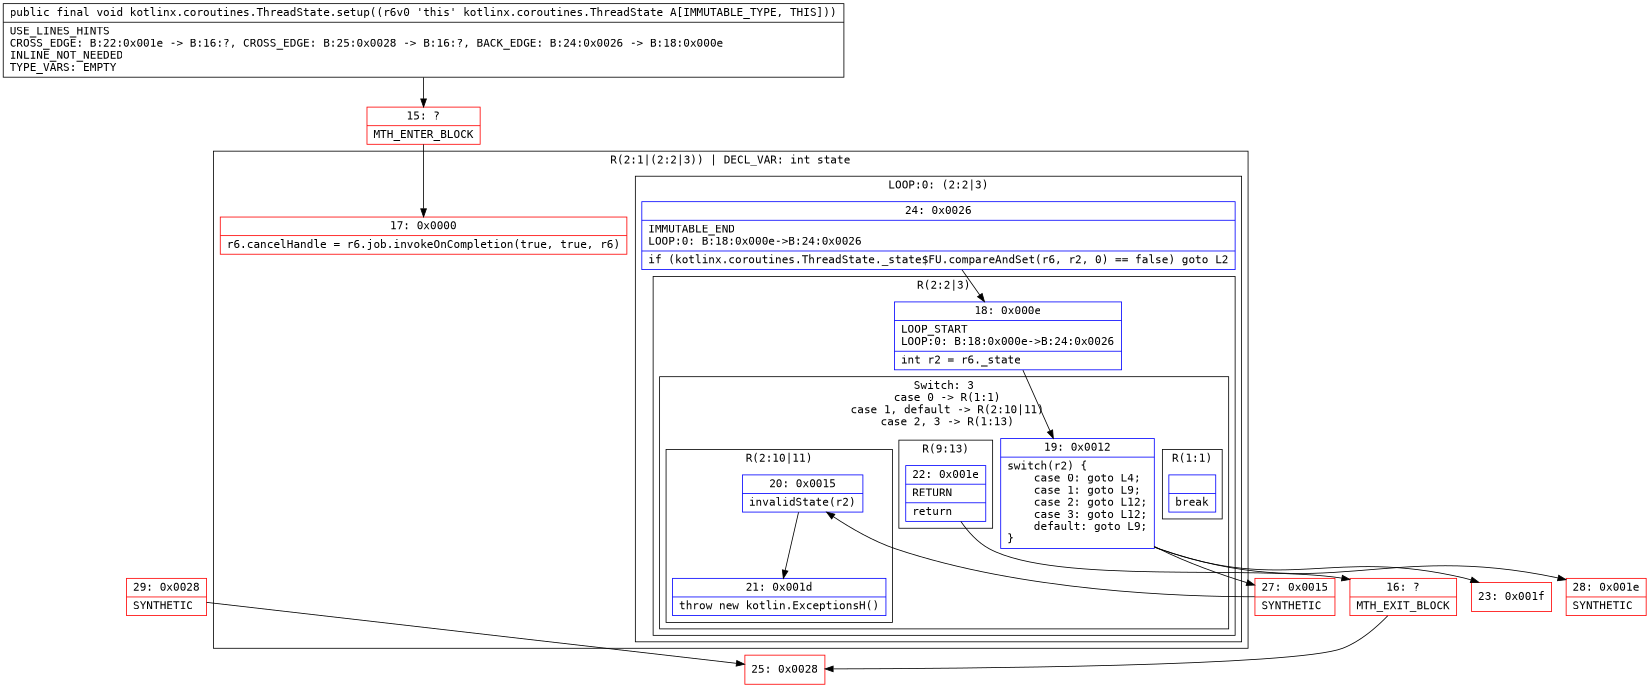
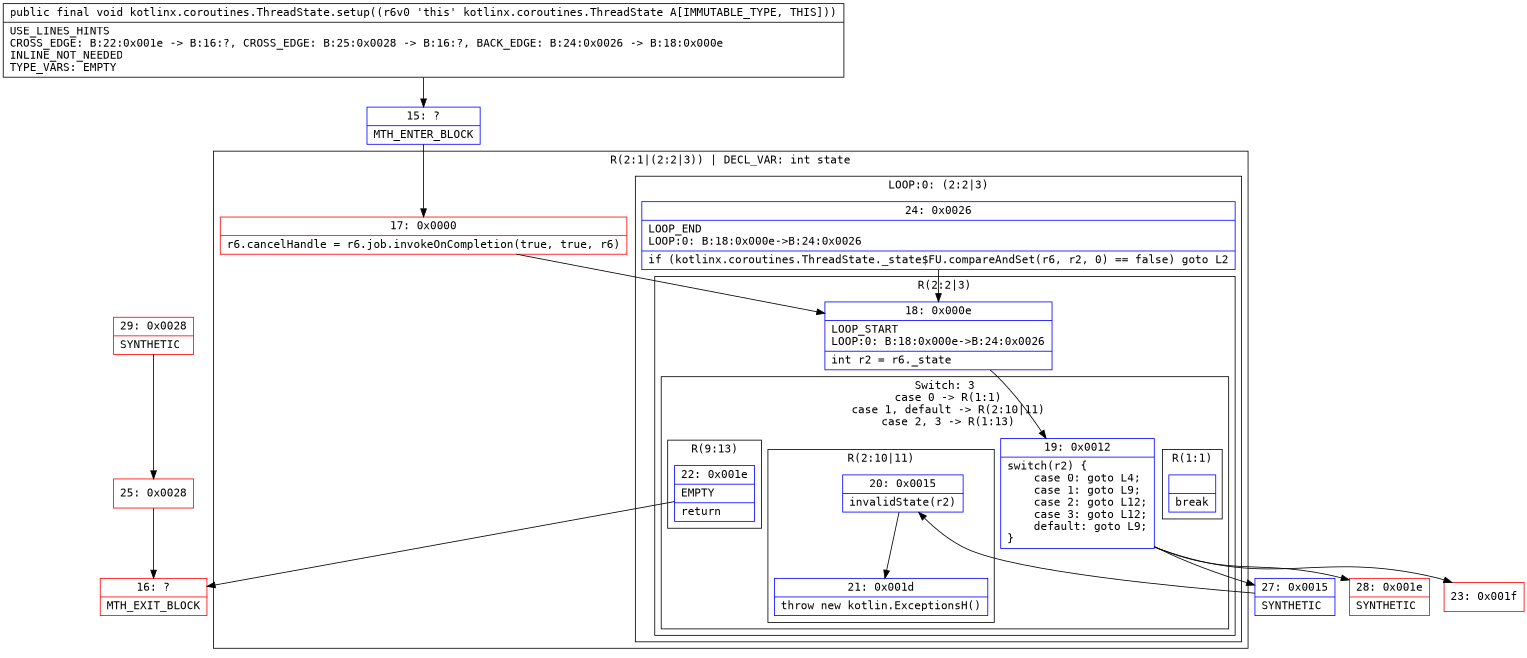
(424, 126) -> (424, 126)
(692, 229) -> (675, 229)
none -> (667, 283)
(932, 493) -> (698, 493)
(1295, 597) -> (1295, 597)
(1117, 665) -> (154, 539)
